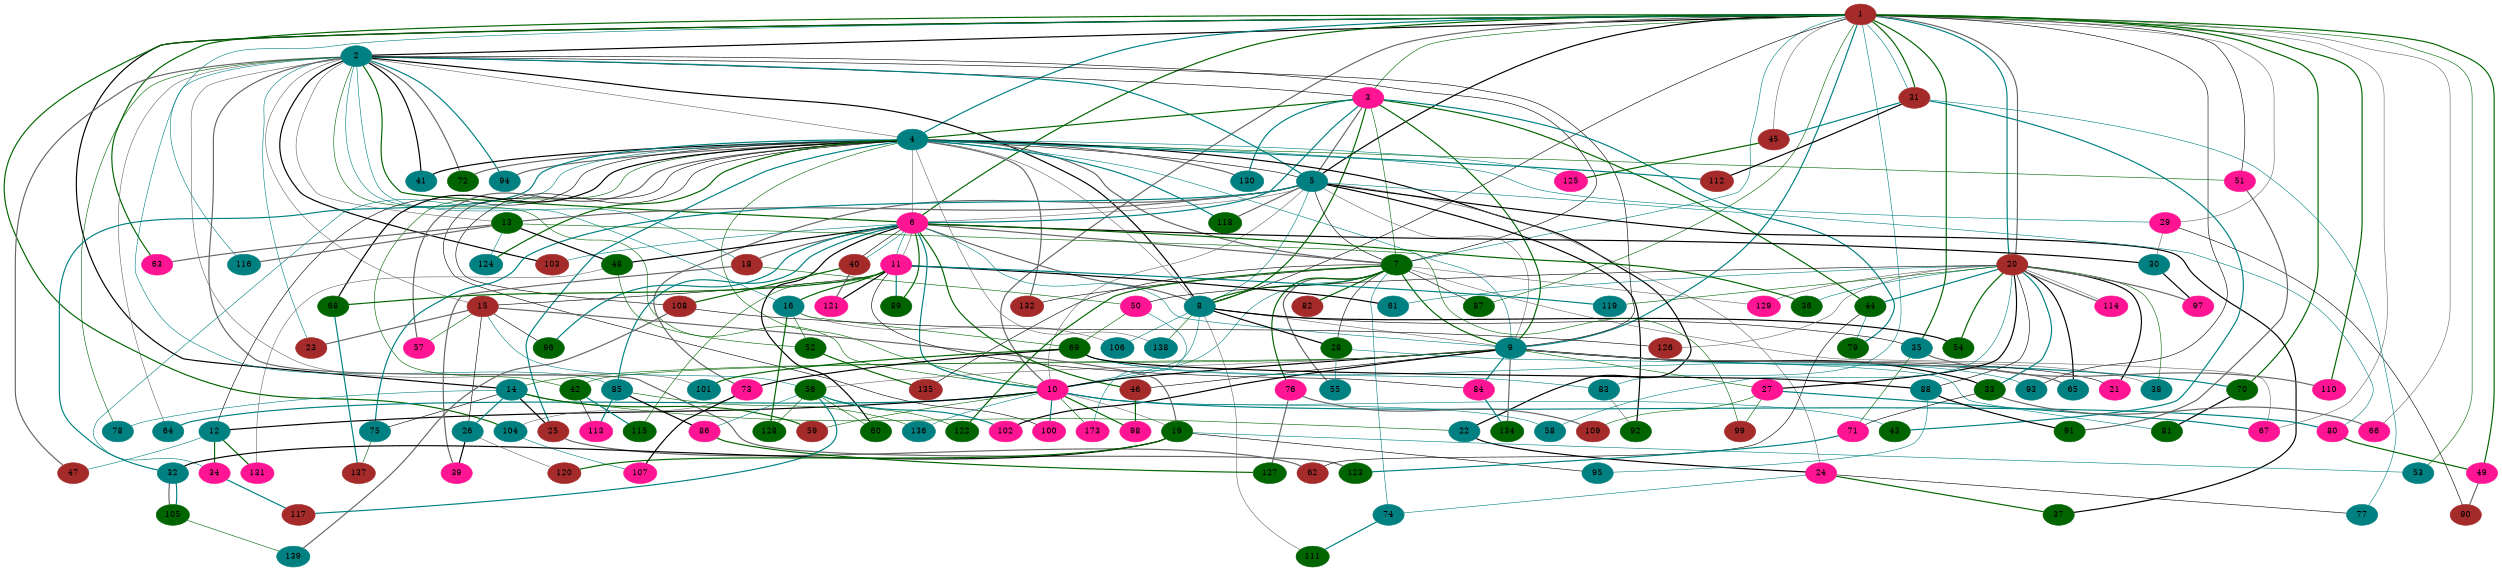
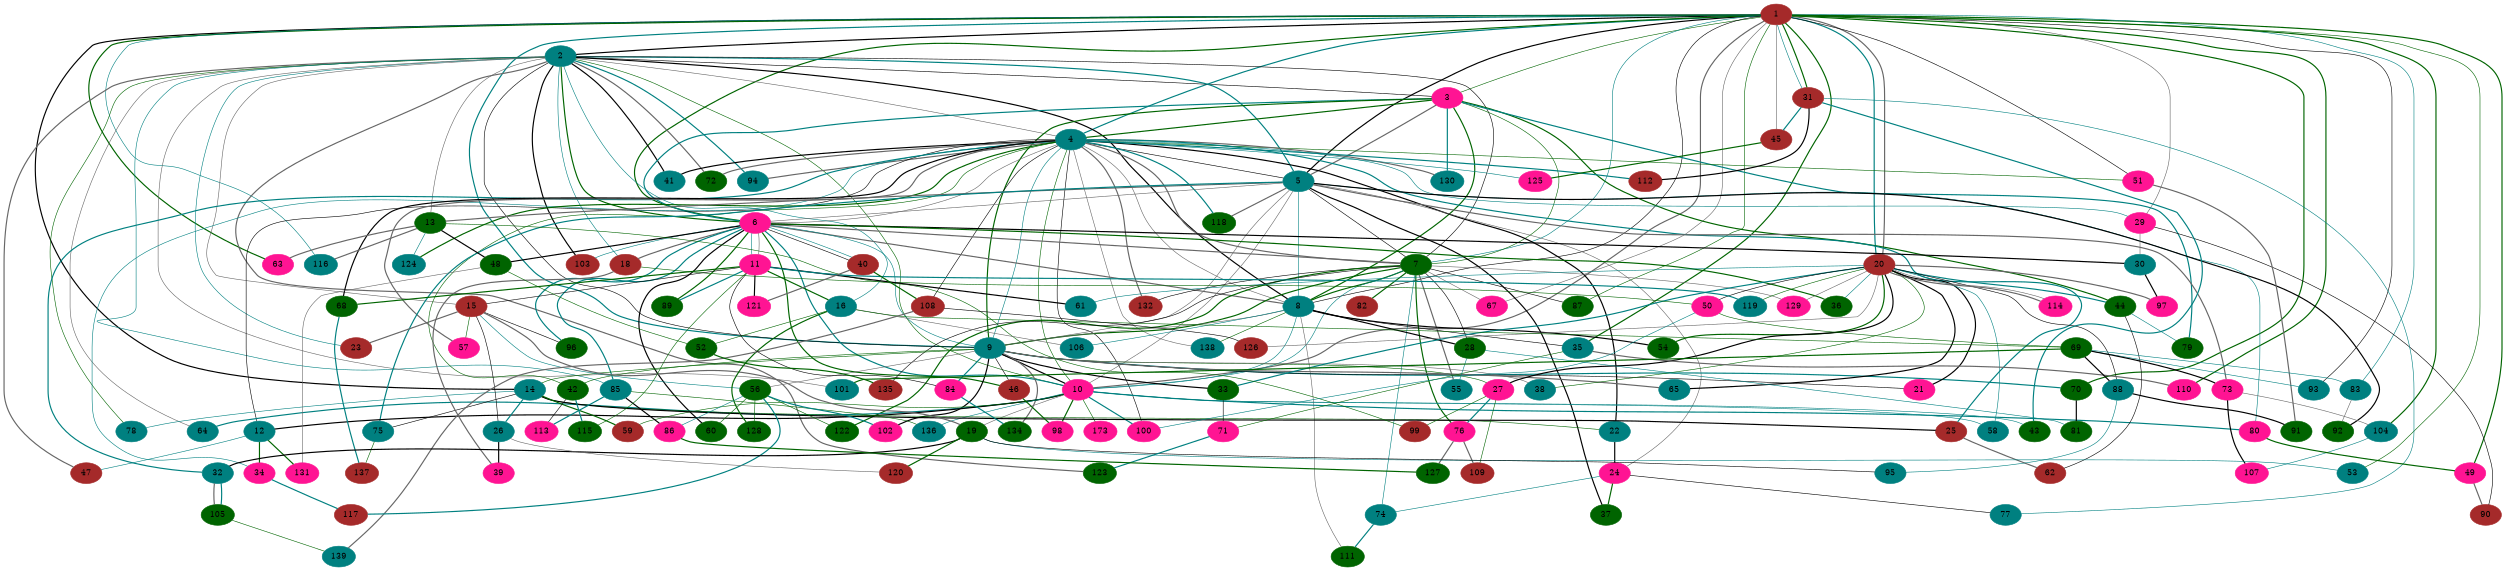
(1186, 346) -> (1377, 389)
(1923, 402) -> (1476, 414)
(2374, 431) -> none
